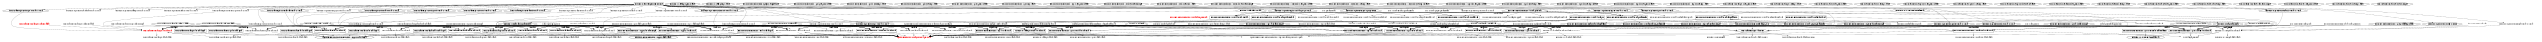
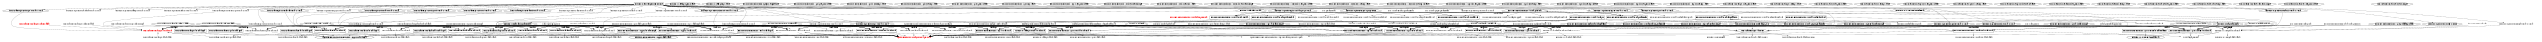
(2348, 4) -> none
(993, 27) -> (993, 27)
(157, 34) -> (158, 35)
